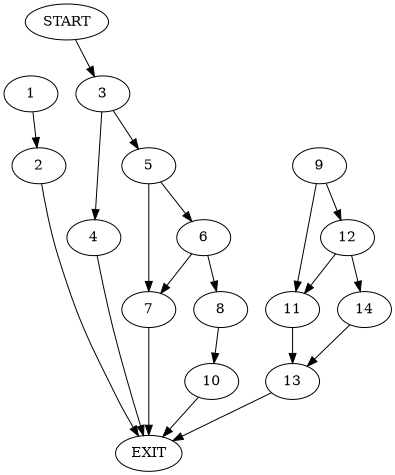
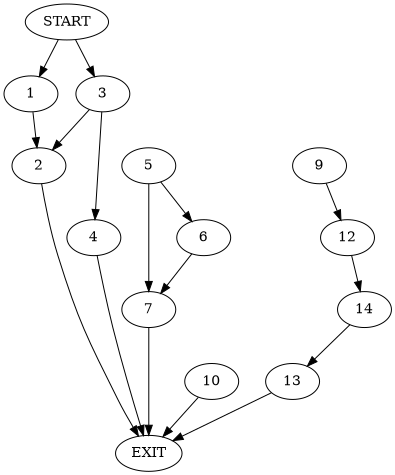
none -> (51, 54)
(123, 126) -> (74, 126)
(221, 310) -> none
(293, 310) -> none
